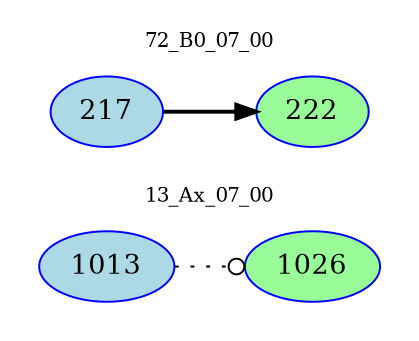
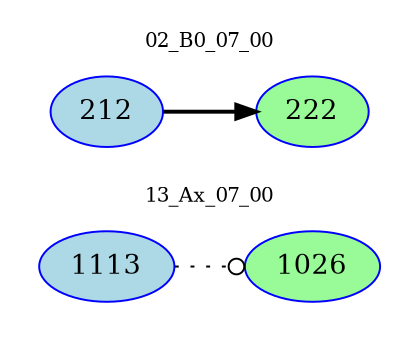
(210, 42) -> (210, 42)
(107, 112) -> (107, 112)
(107, 267) -> (107, 267)
